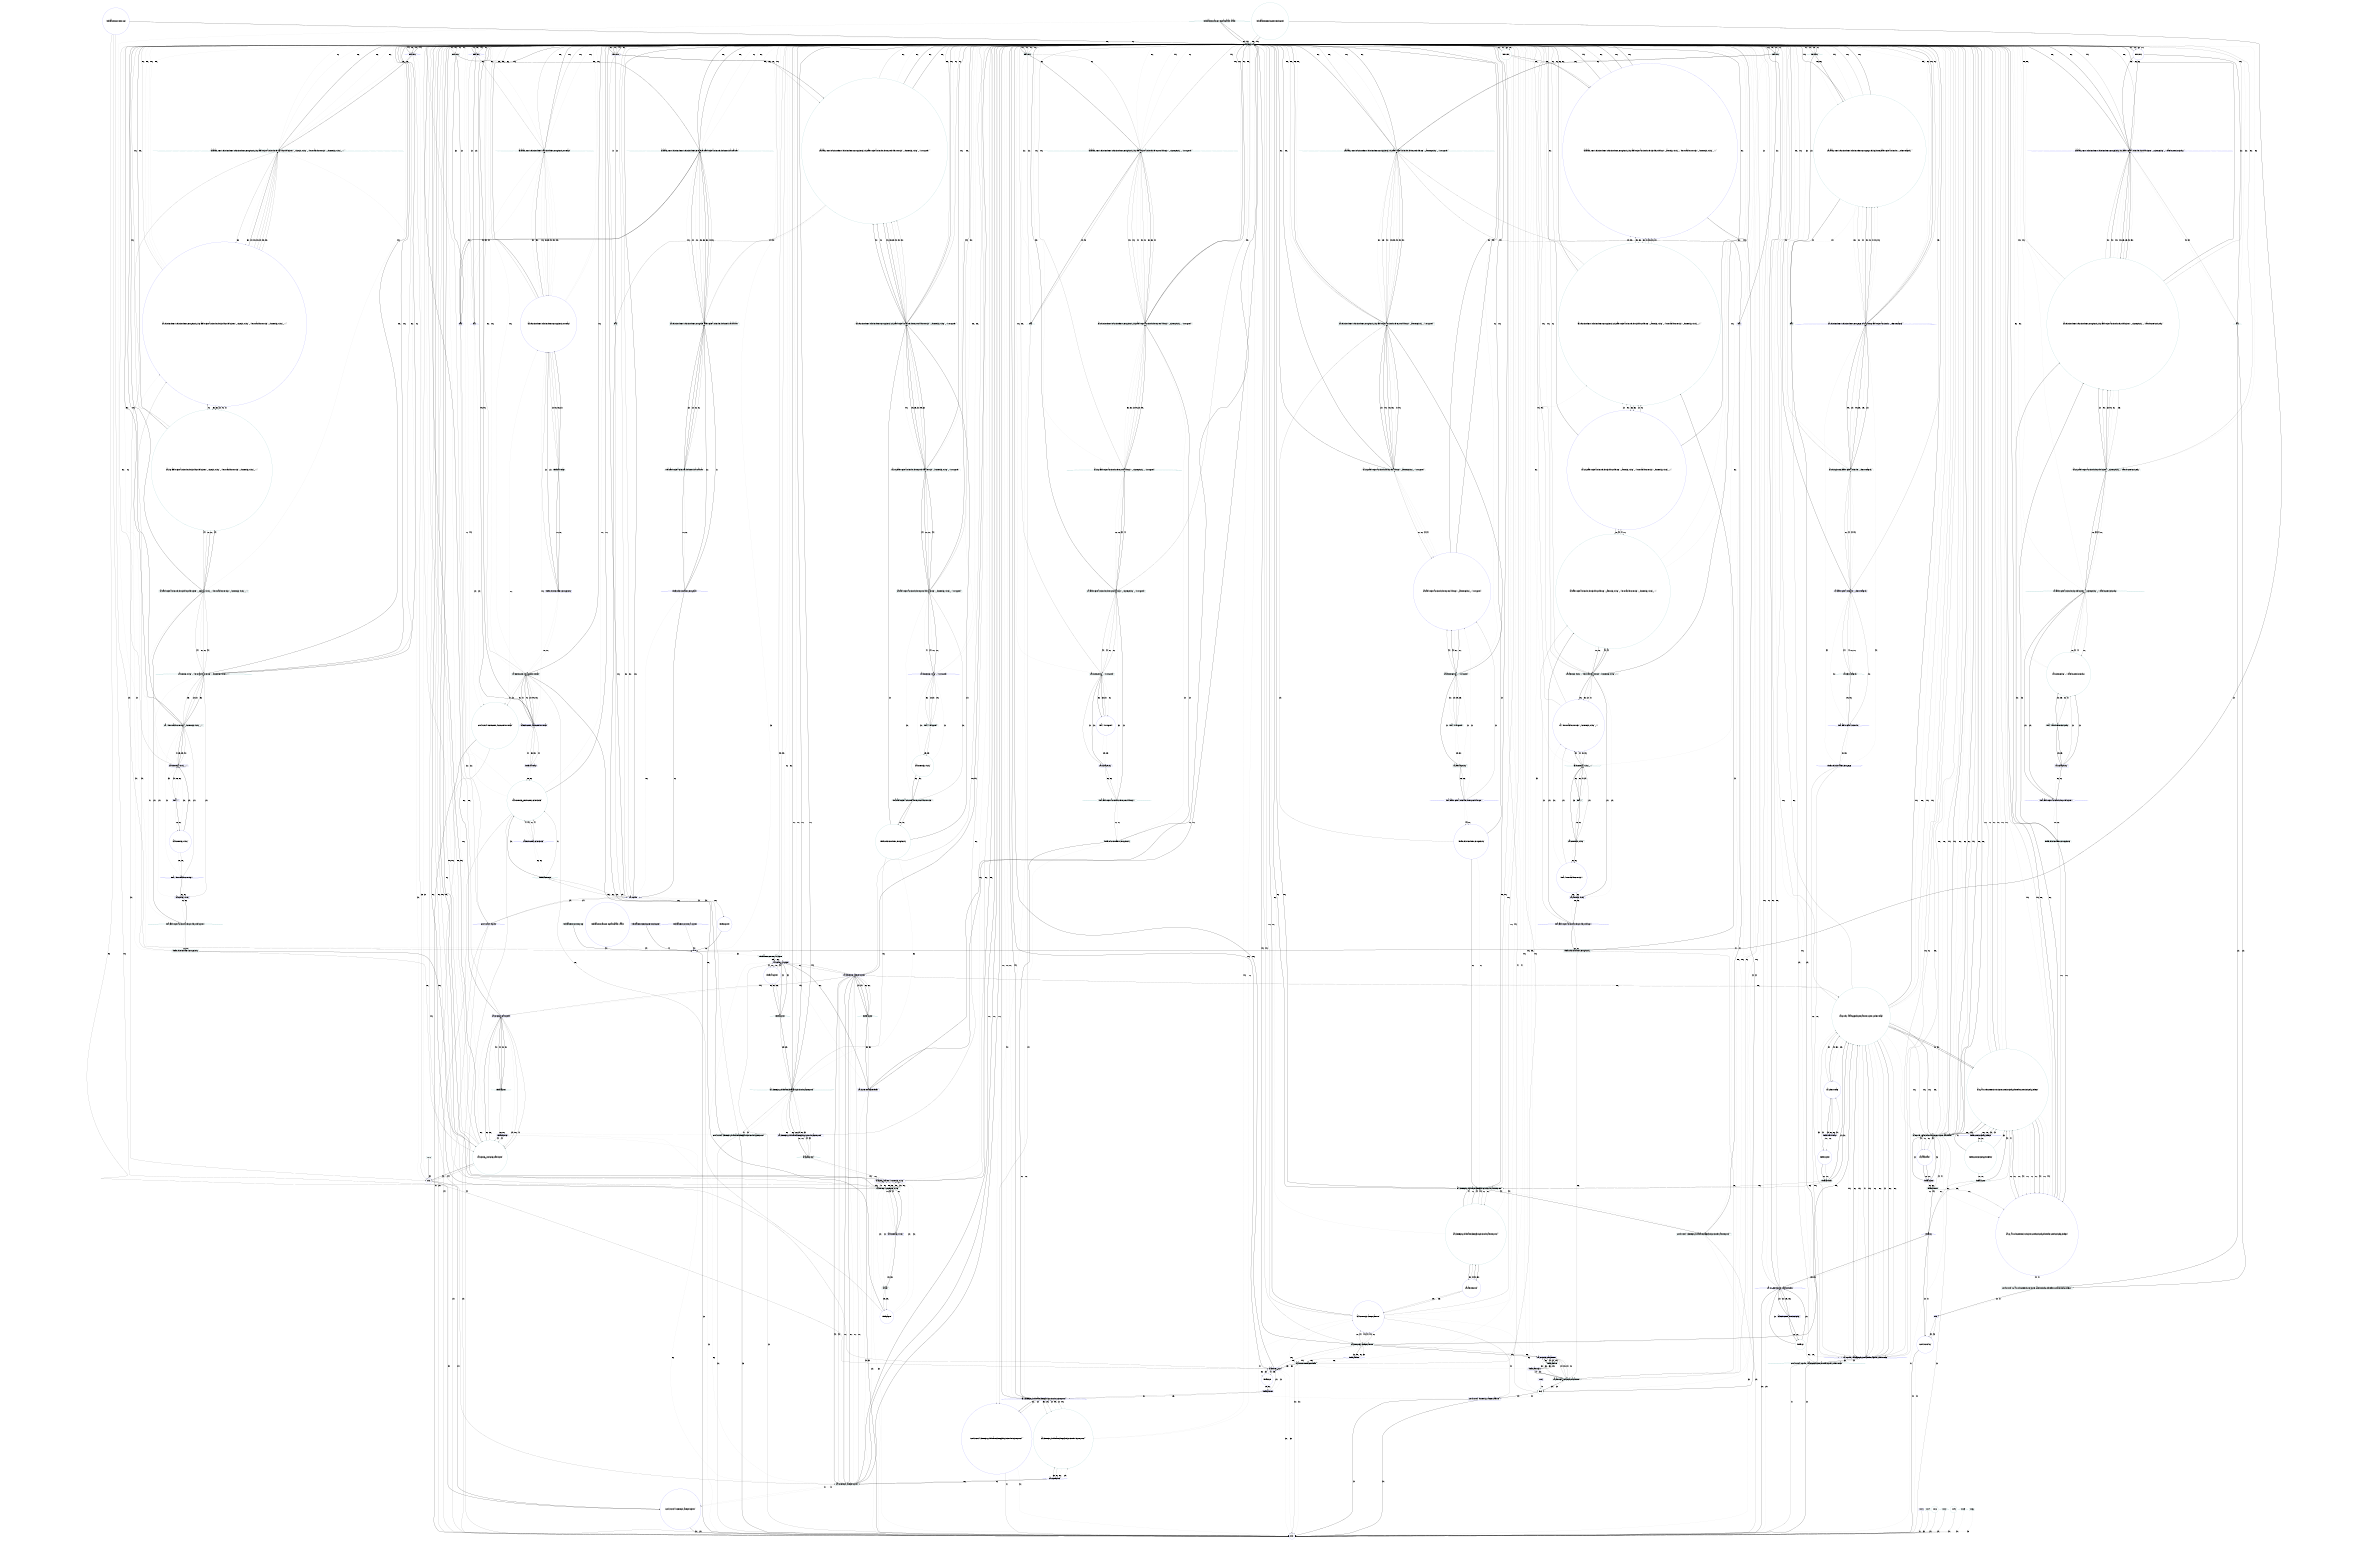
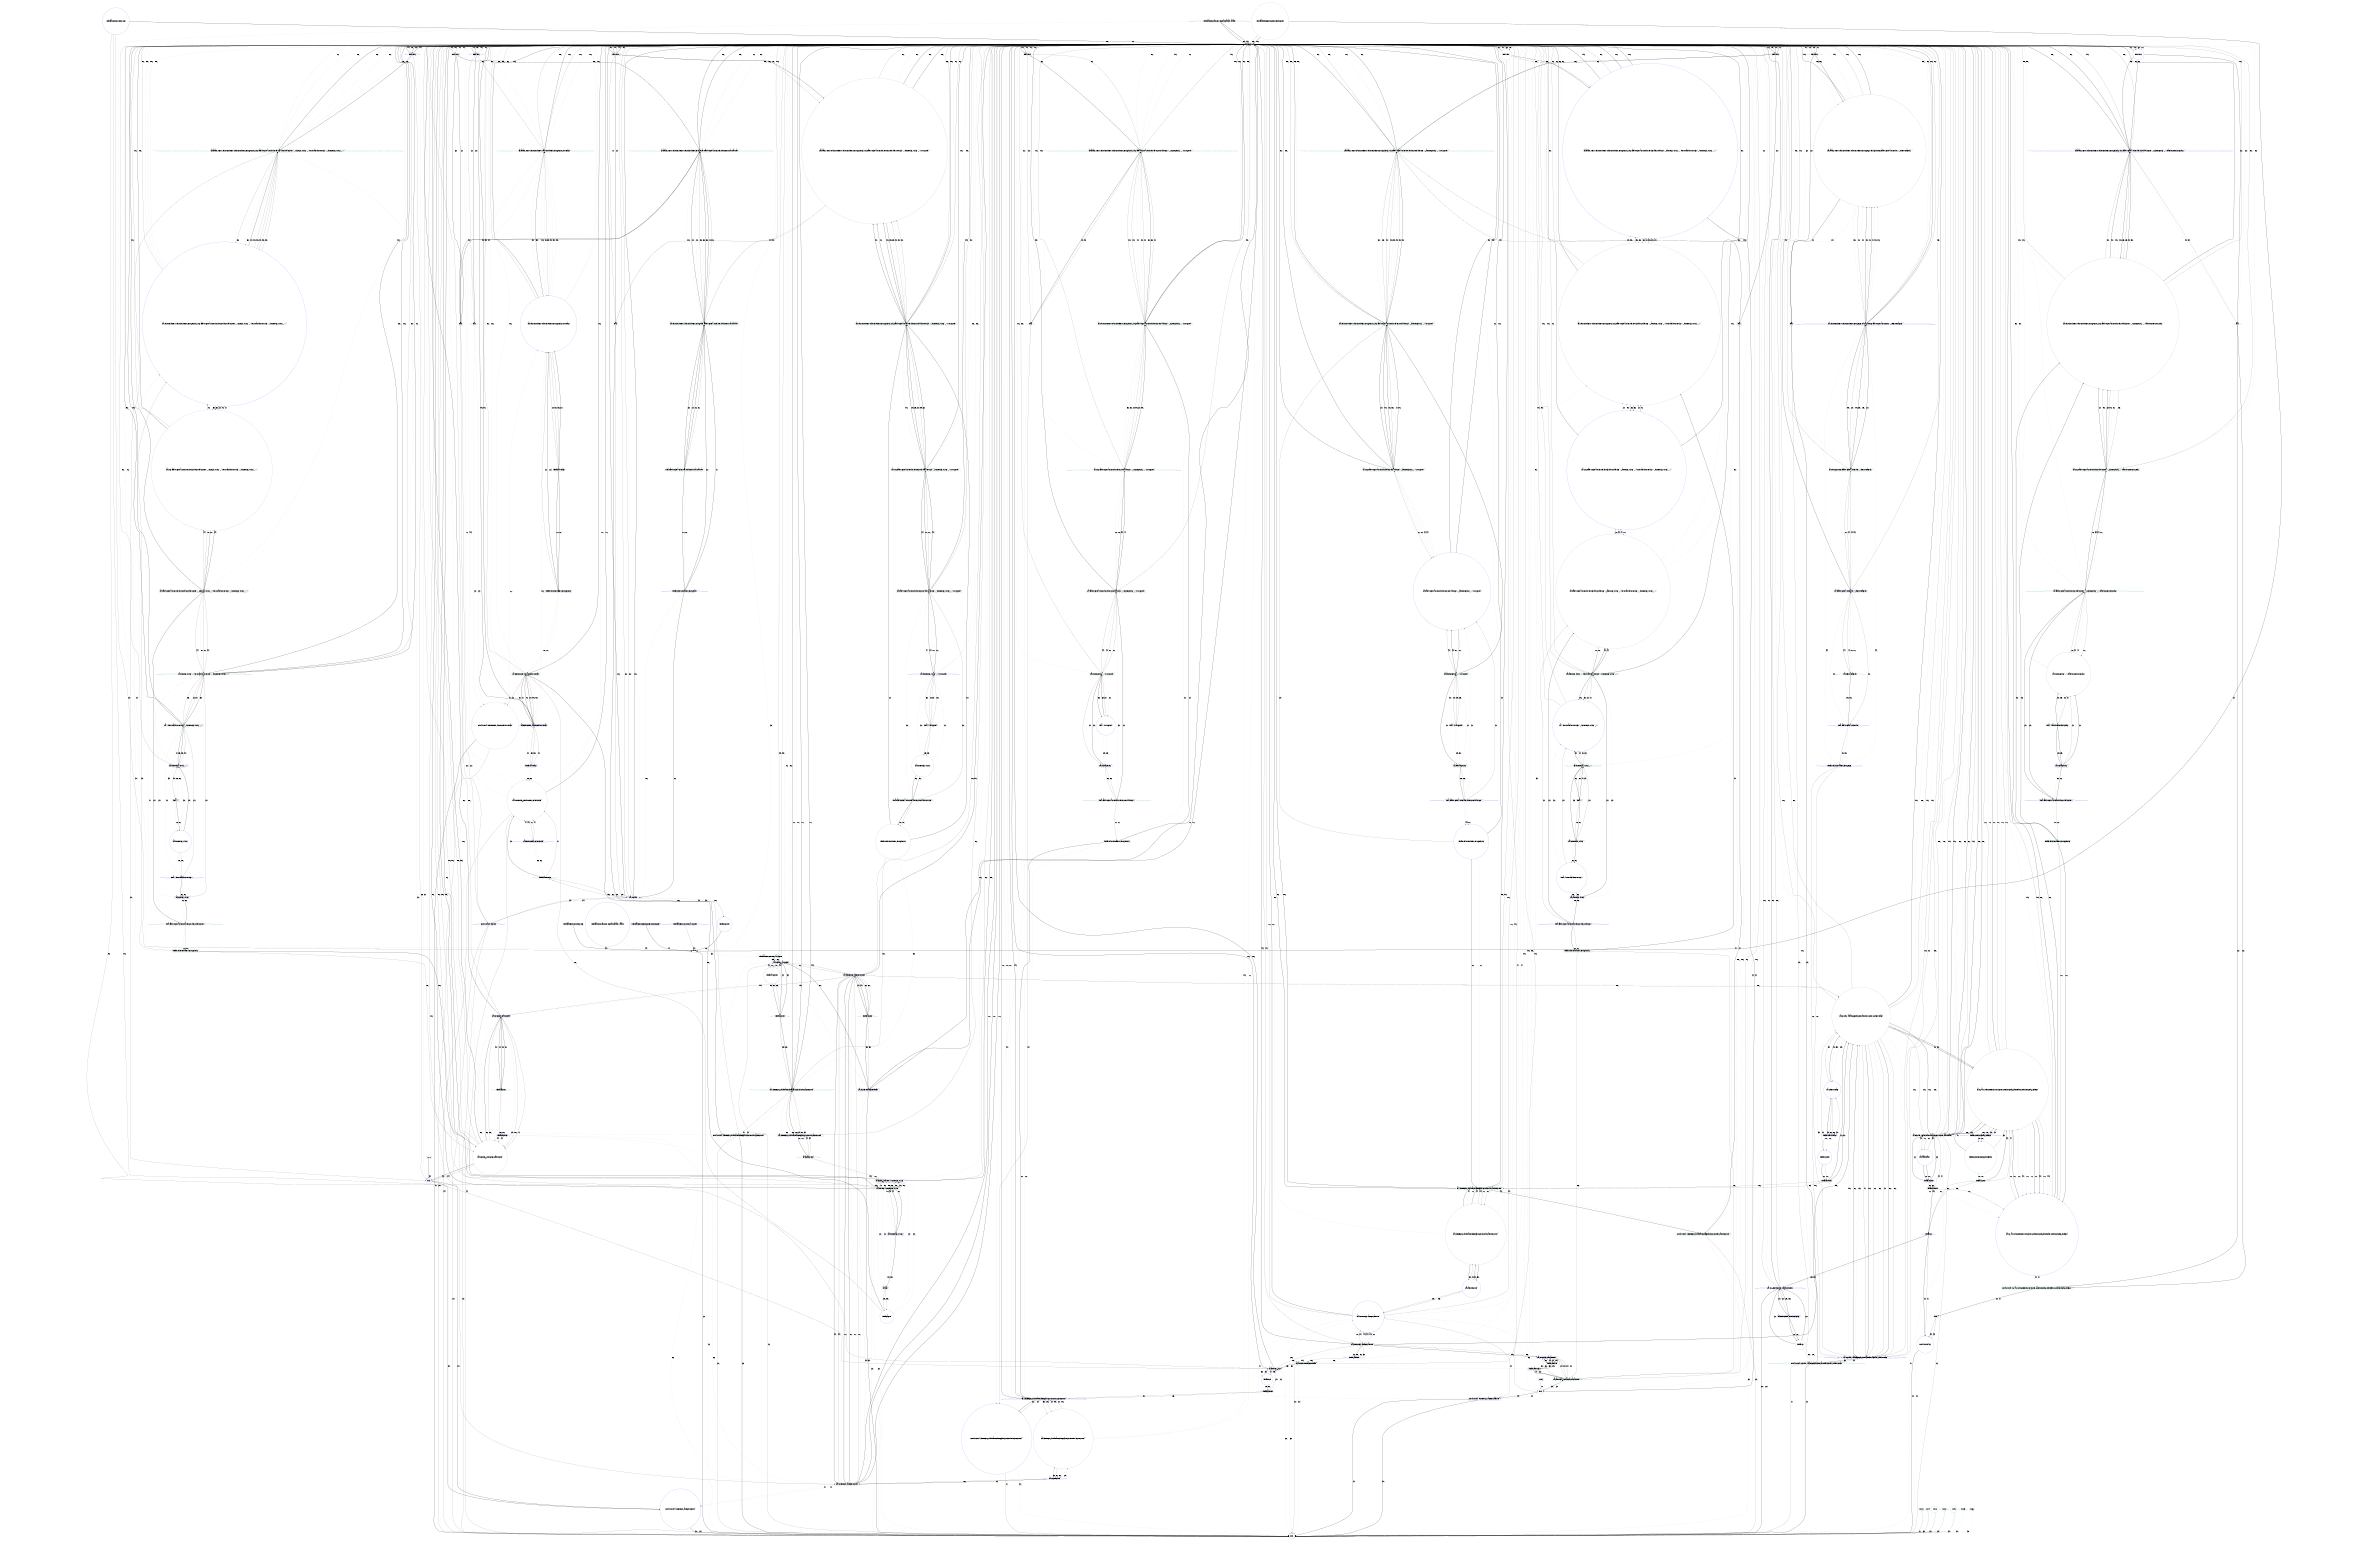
(727, 954) -> (728, 956)
